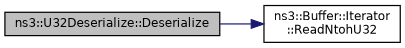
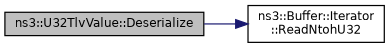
(112, 24) -> (104, 24)
